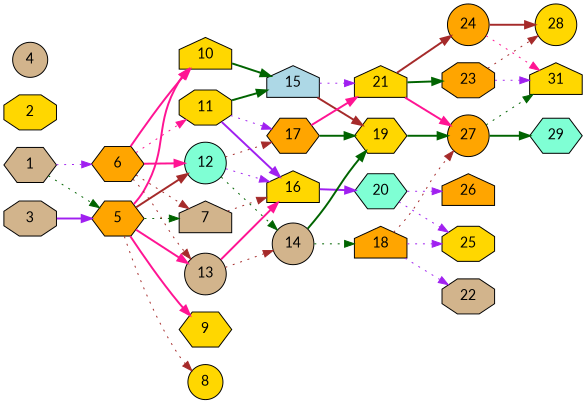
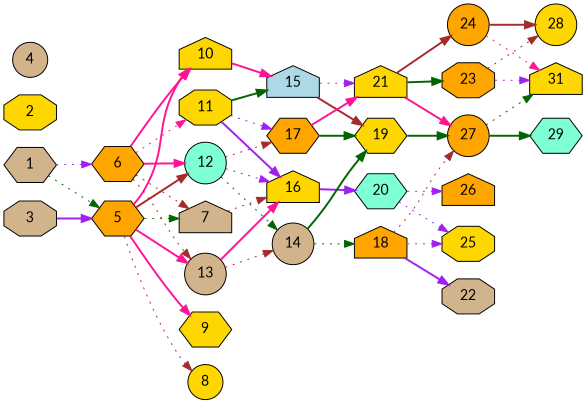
(247, 68) -> (247, 68)
(422, 269) -> (422, 269)
